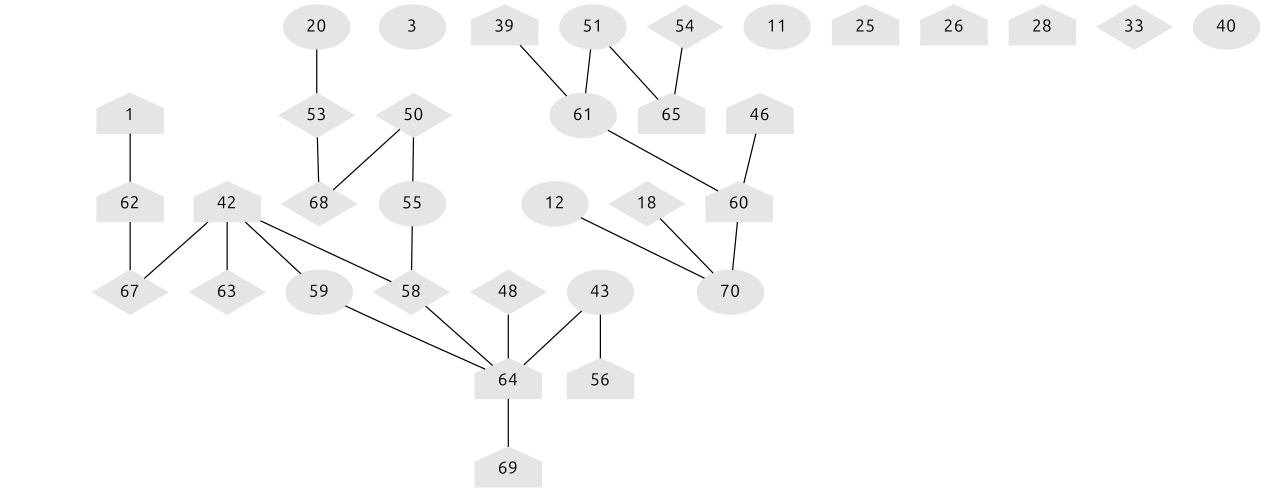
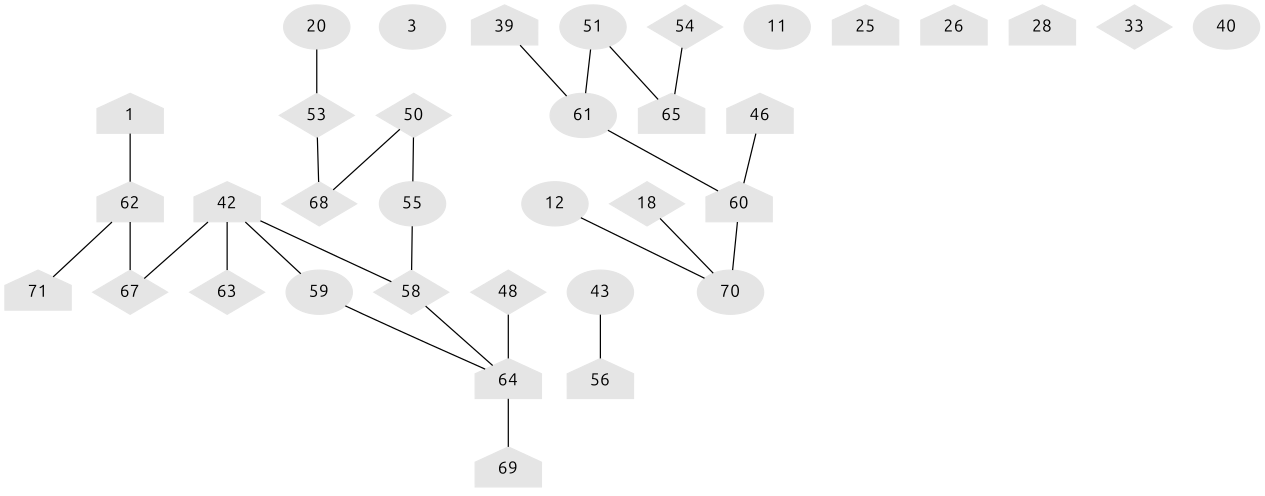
none -> (38, 292)
(553, 338) -> none
